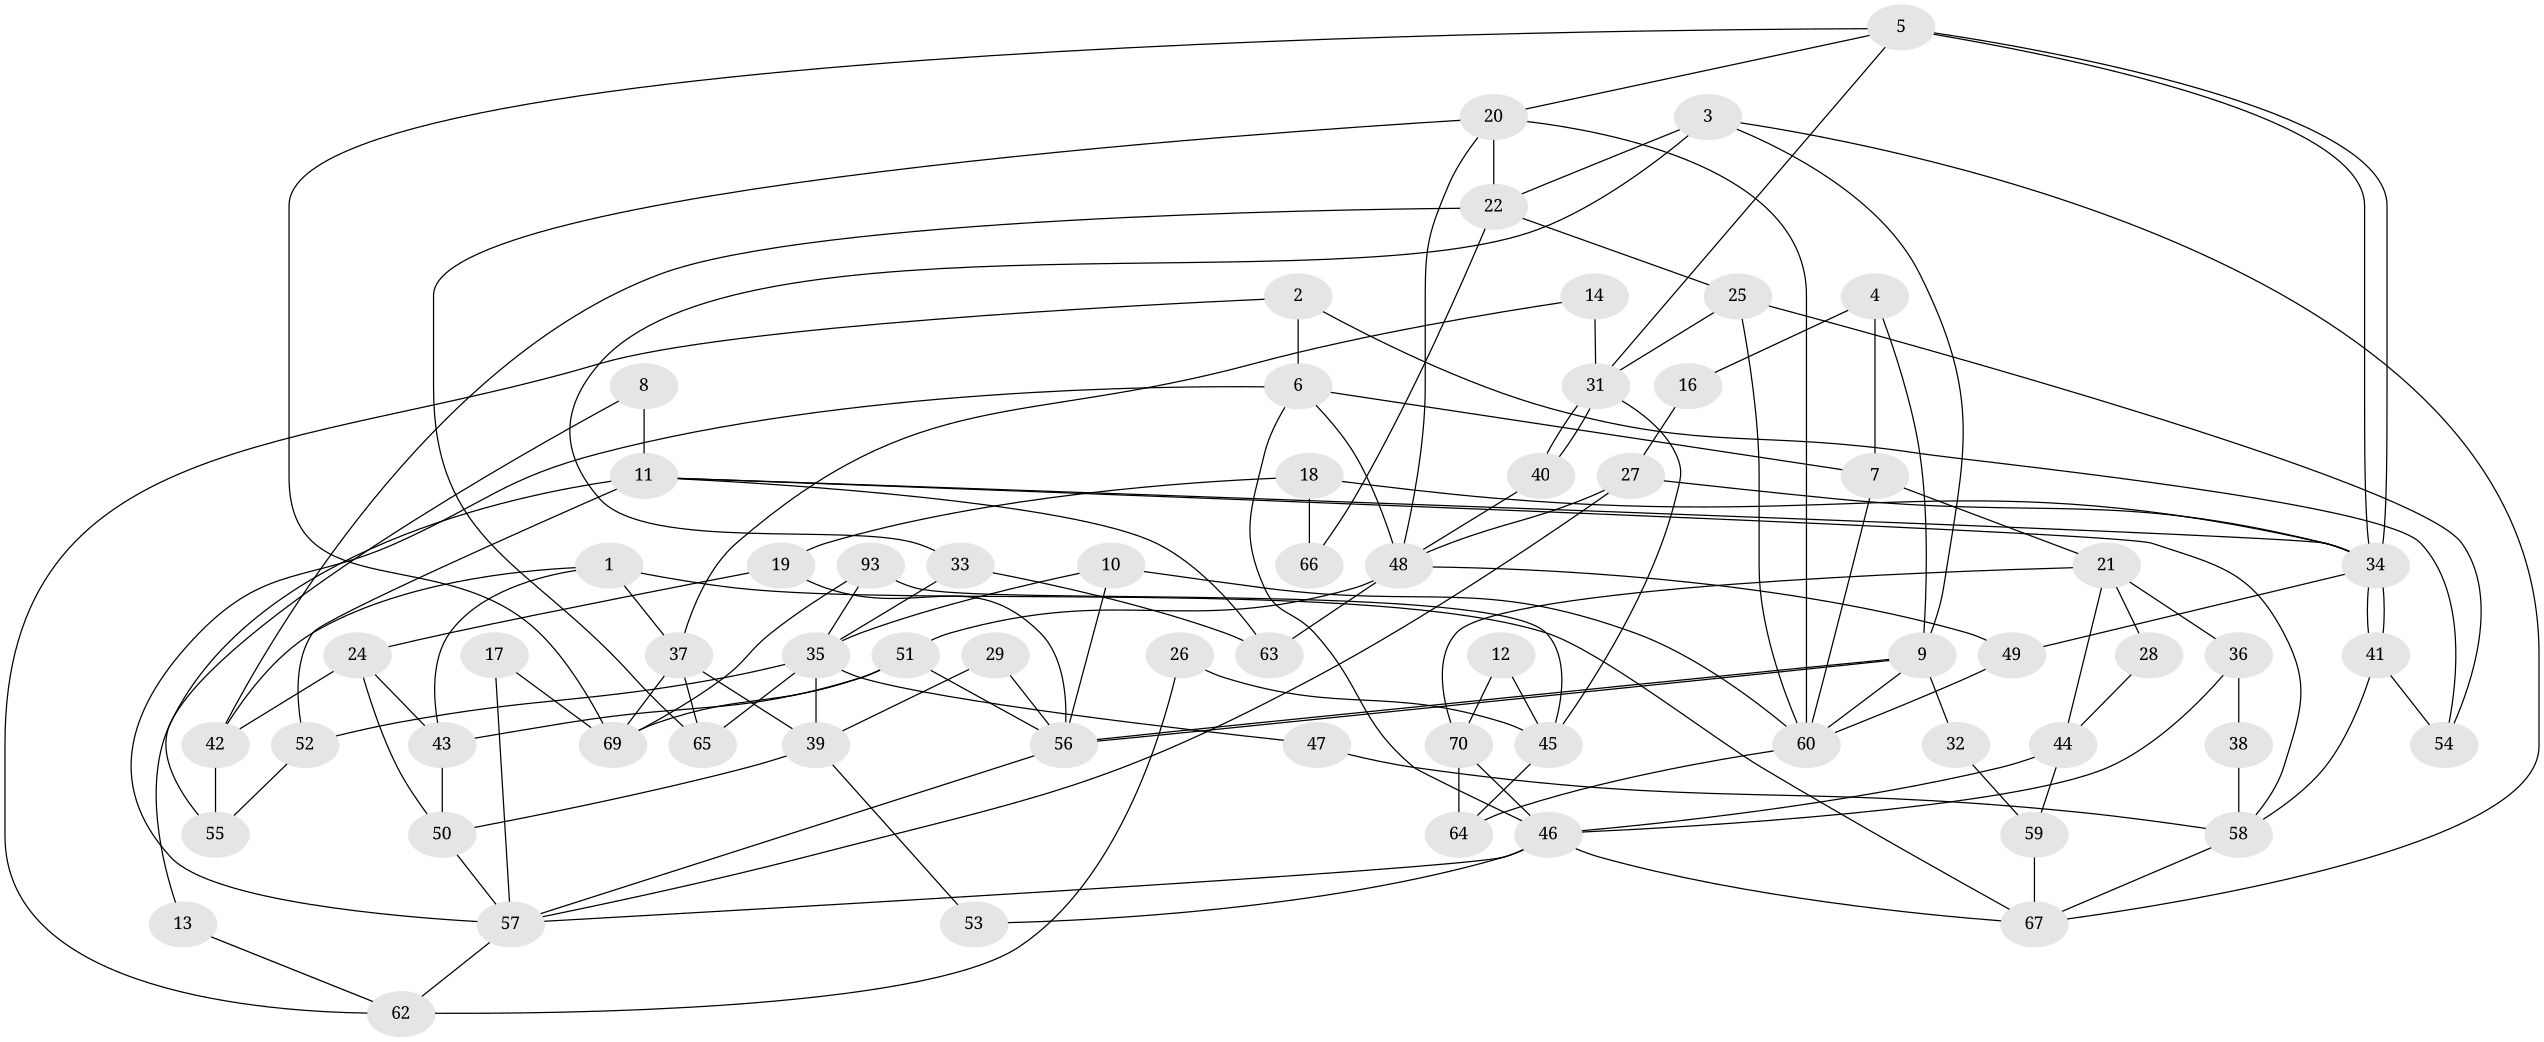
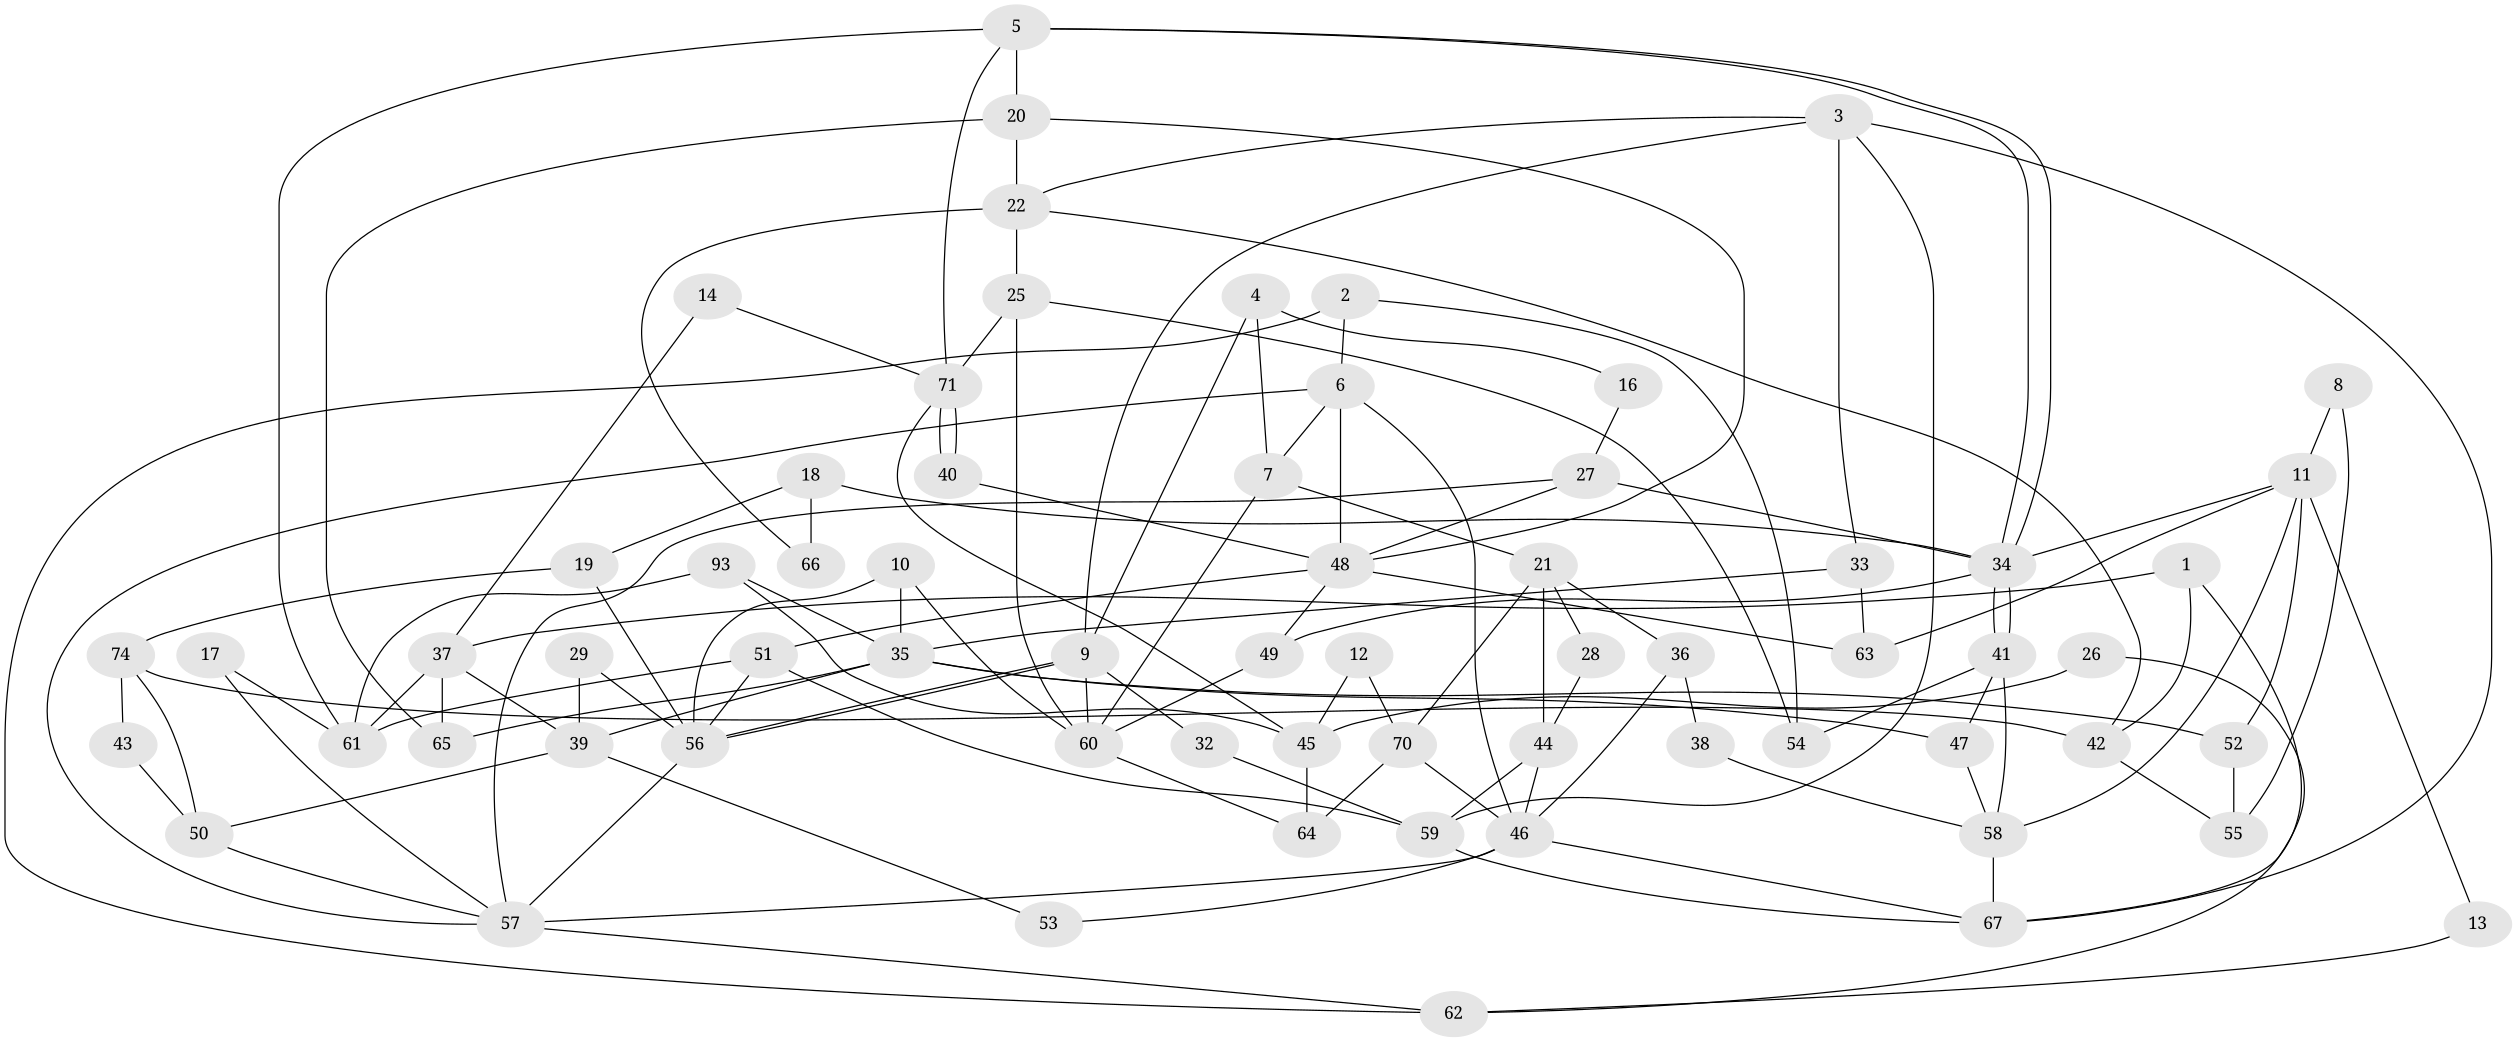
(1806, 350) -> none
(1596, 386) -> (948, 386)
(467, 614) -> none
(358, 655) -> (121, 655)
none -> (1927, 656)
none -> (1975, 711)
(648, 712) -> (1087, 777)
(613, 745) -> (353, 745)
